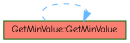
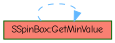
(65, 30) -> (58, 30)
